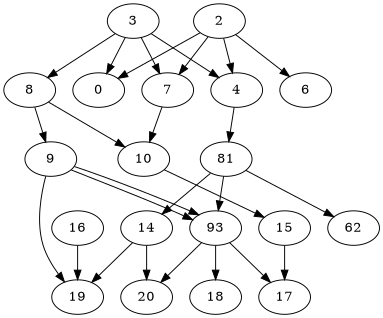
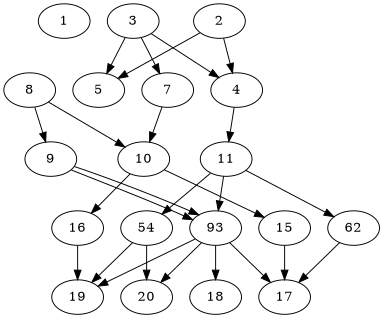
none -> (64, 21)
(197, 52) -> none
(85, 53) -> none
(99, 90) -> (99, 90)
(306, 90) -> none
(226, 159) -> (226, 159)
none -> (112, 193)
(40, 227) -> (153, 259)
(147, 228) -> (147, 228)
none -> (323, 259)
